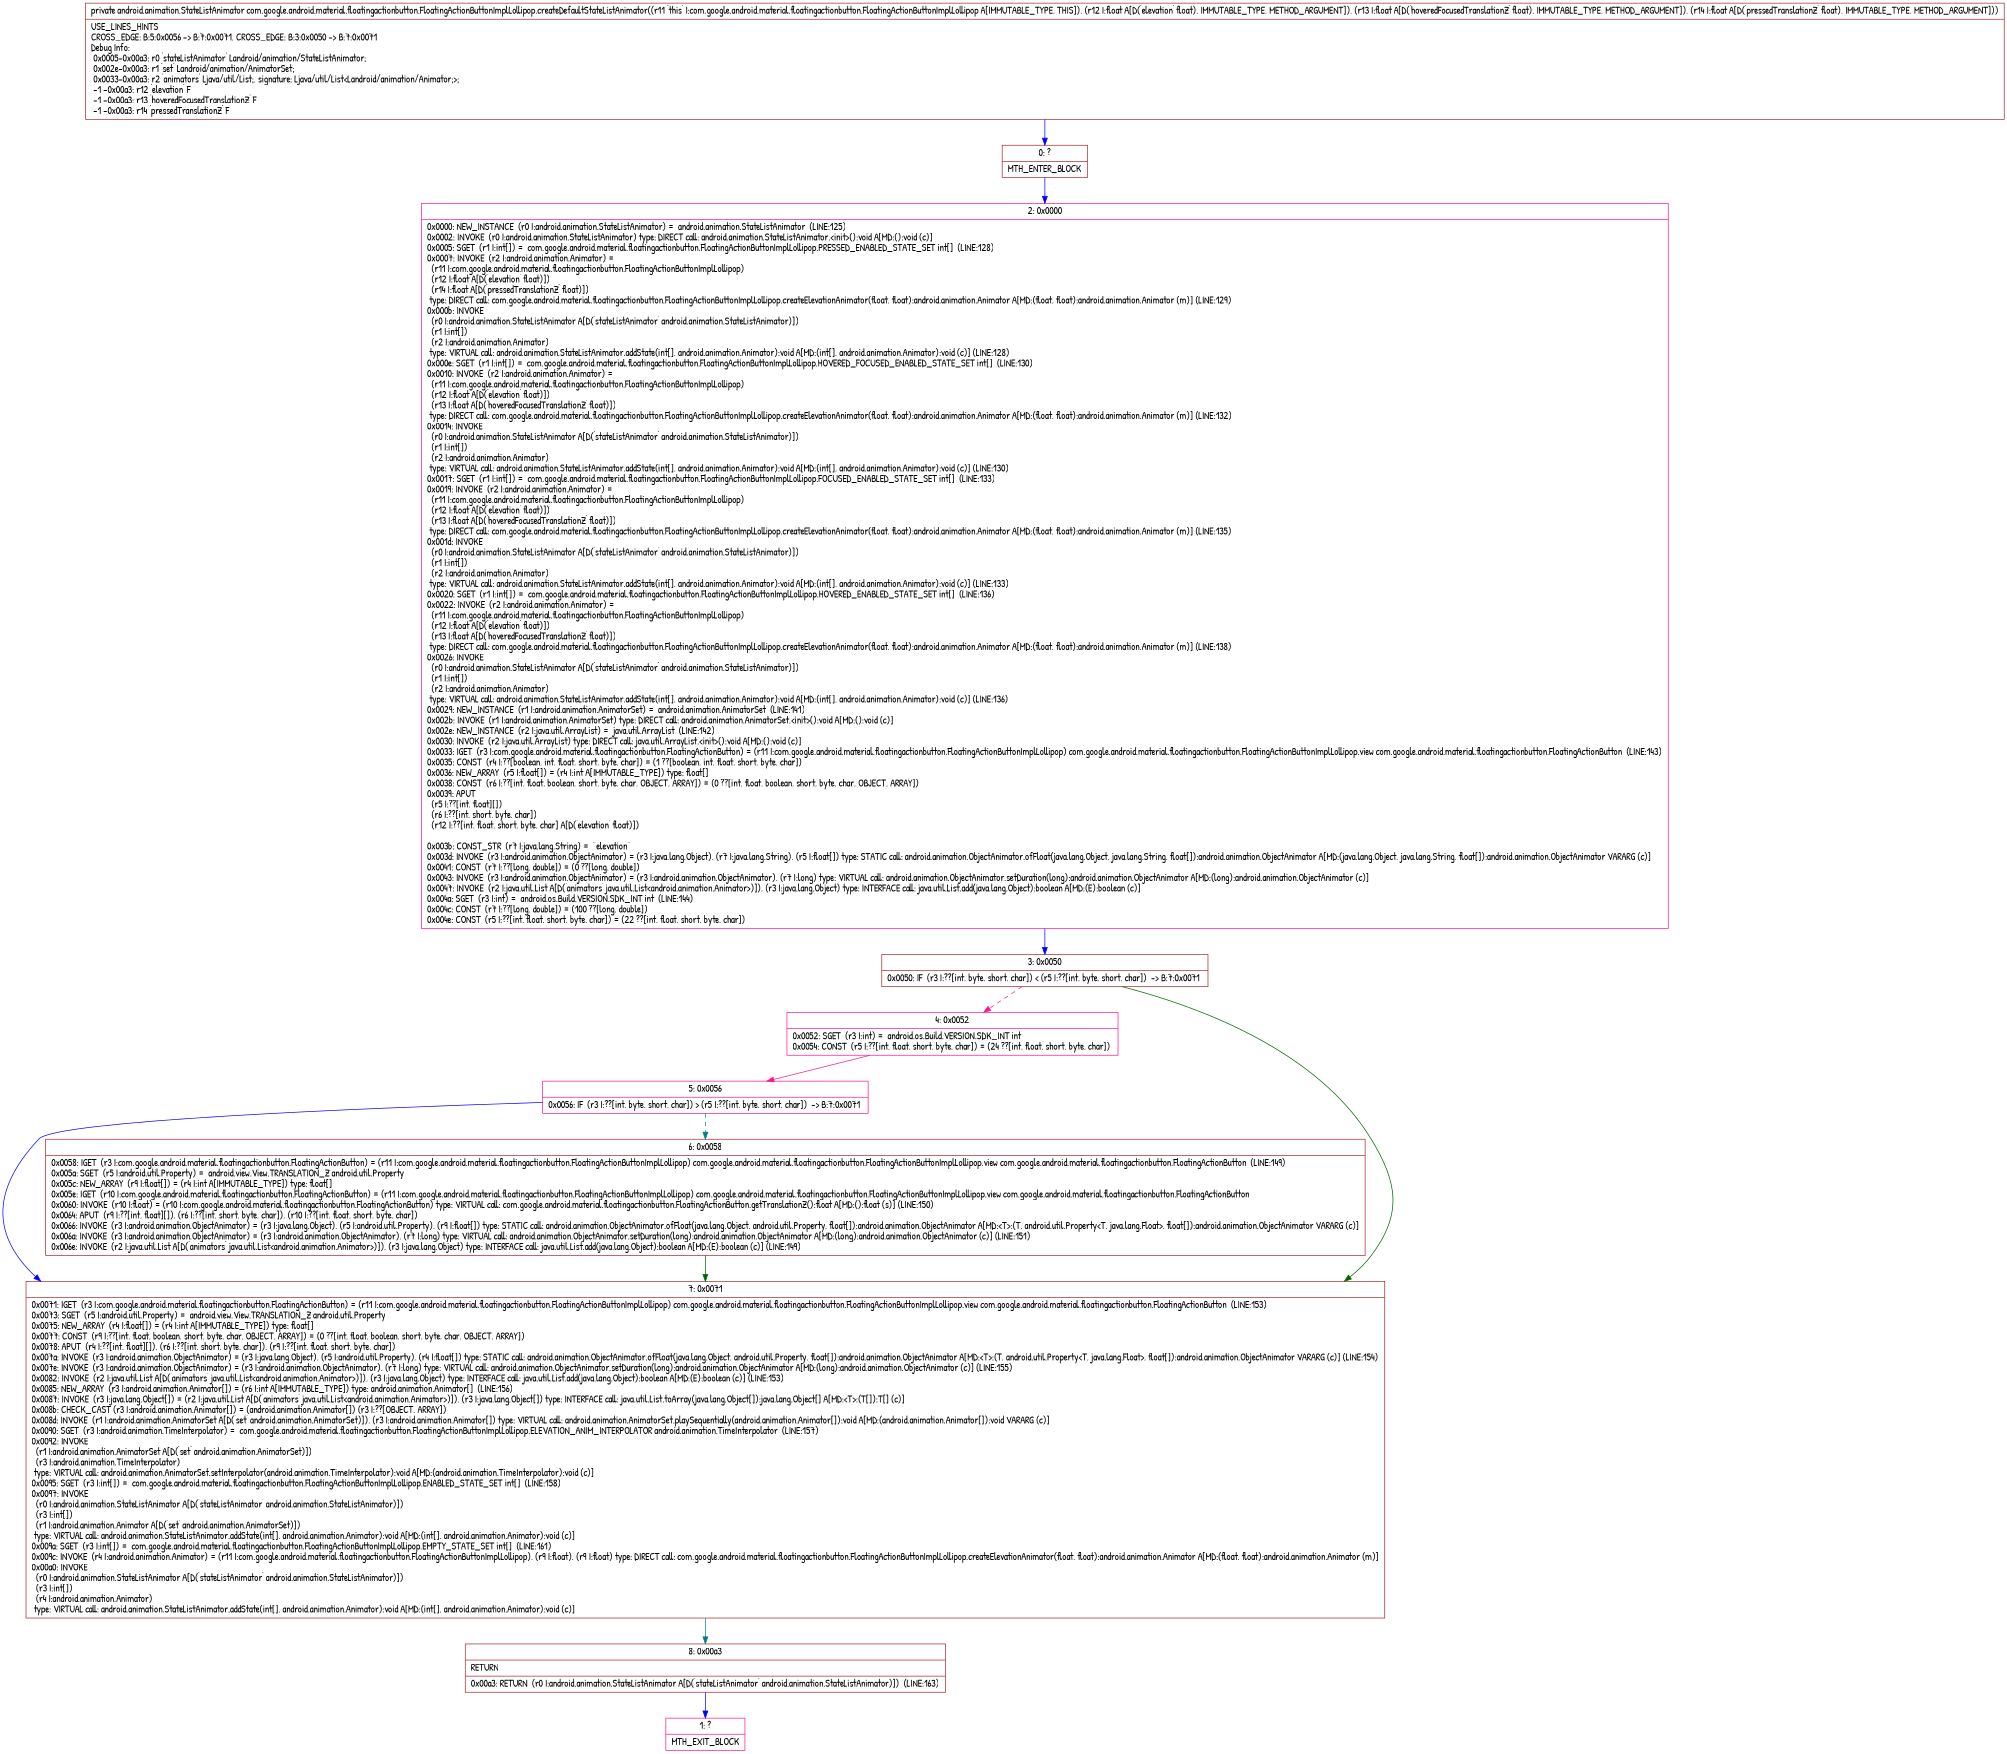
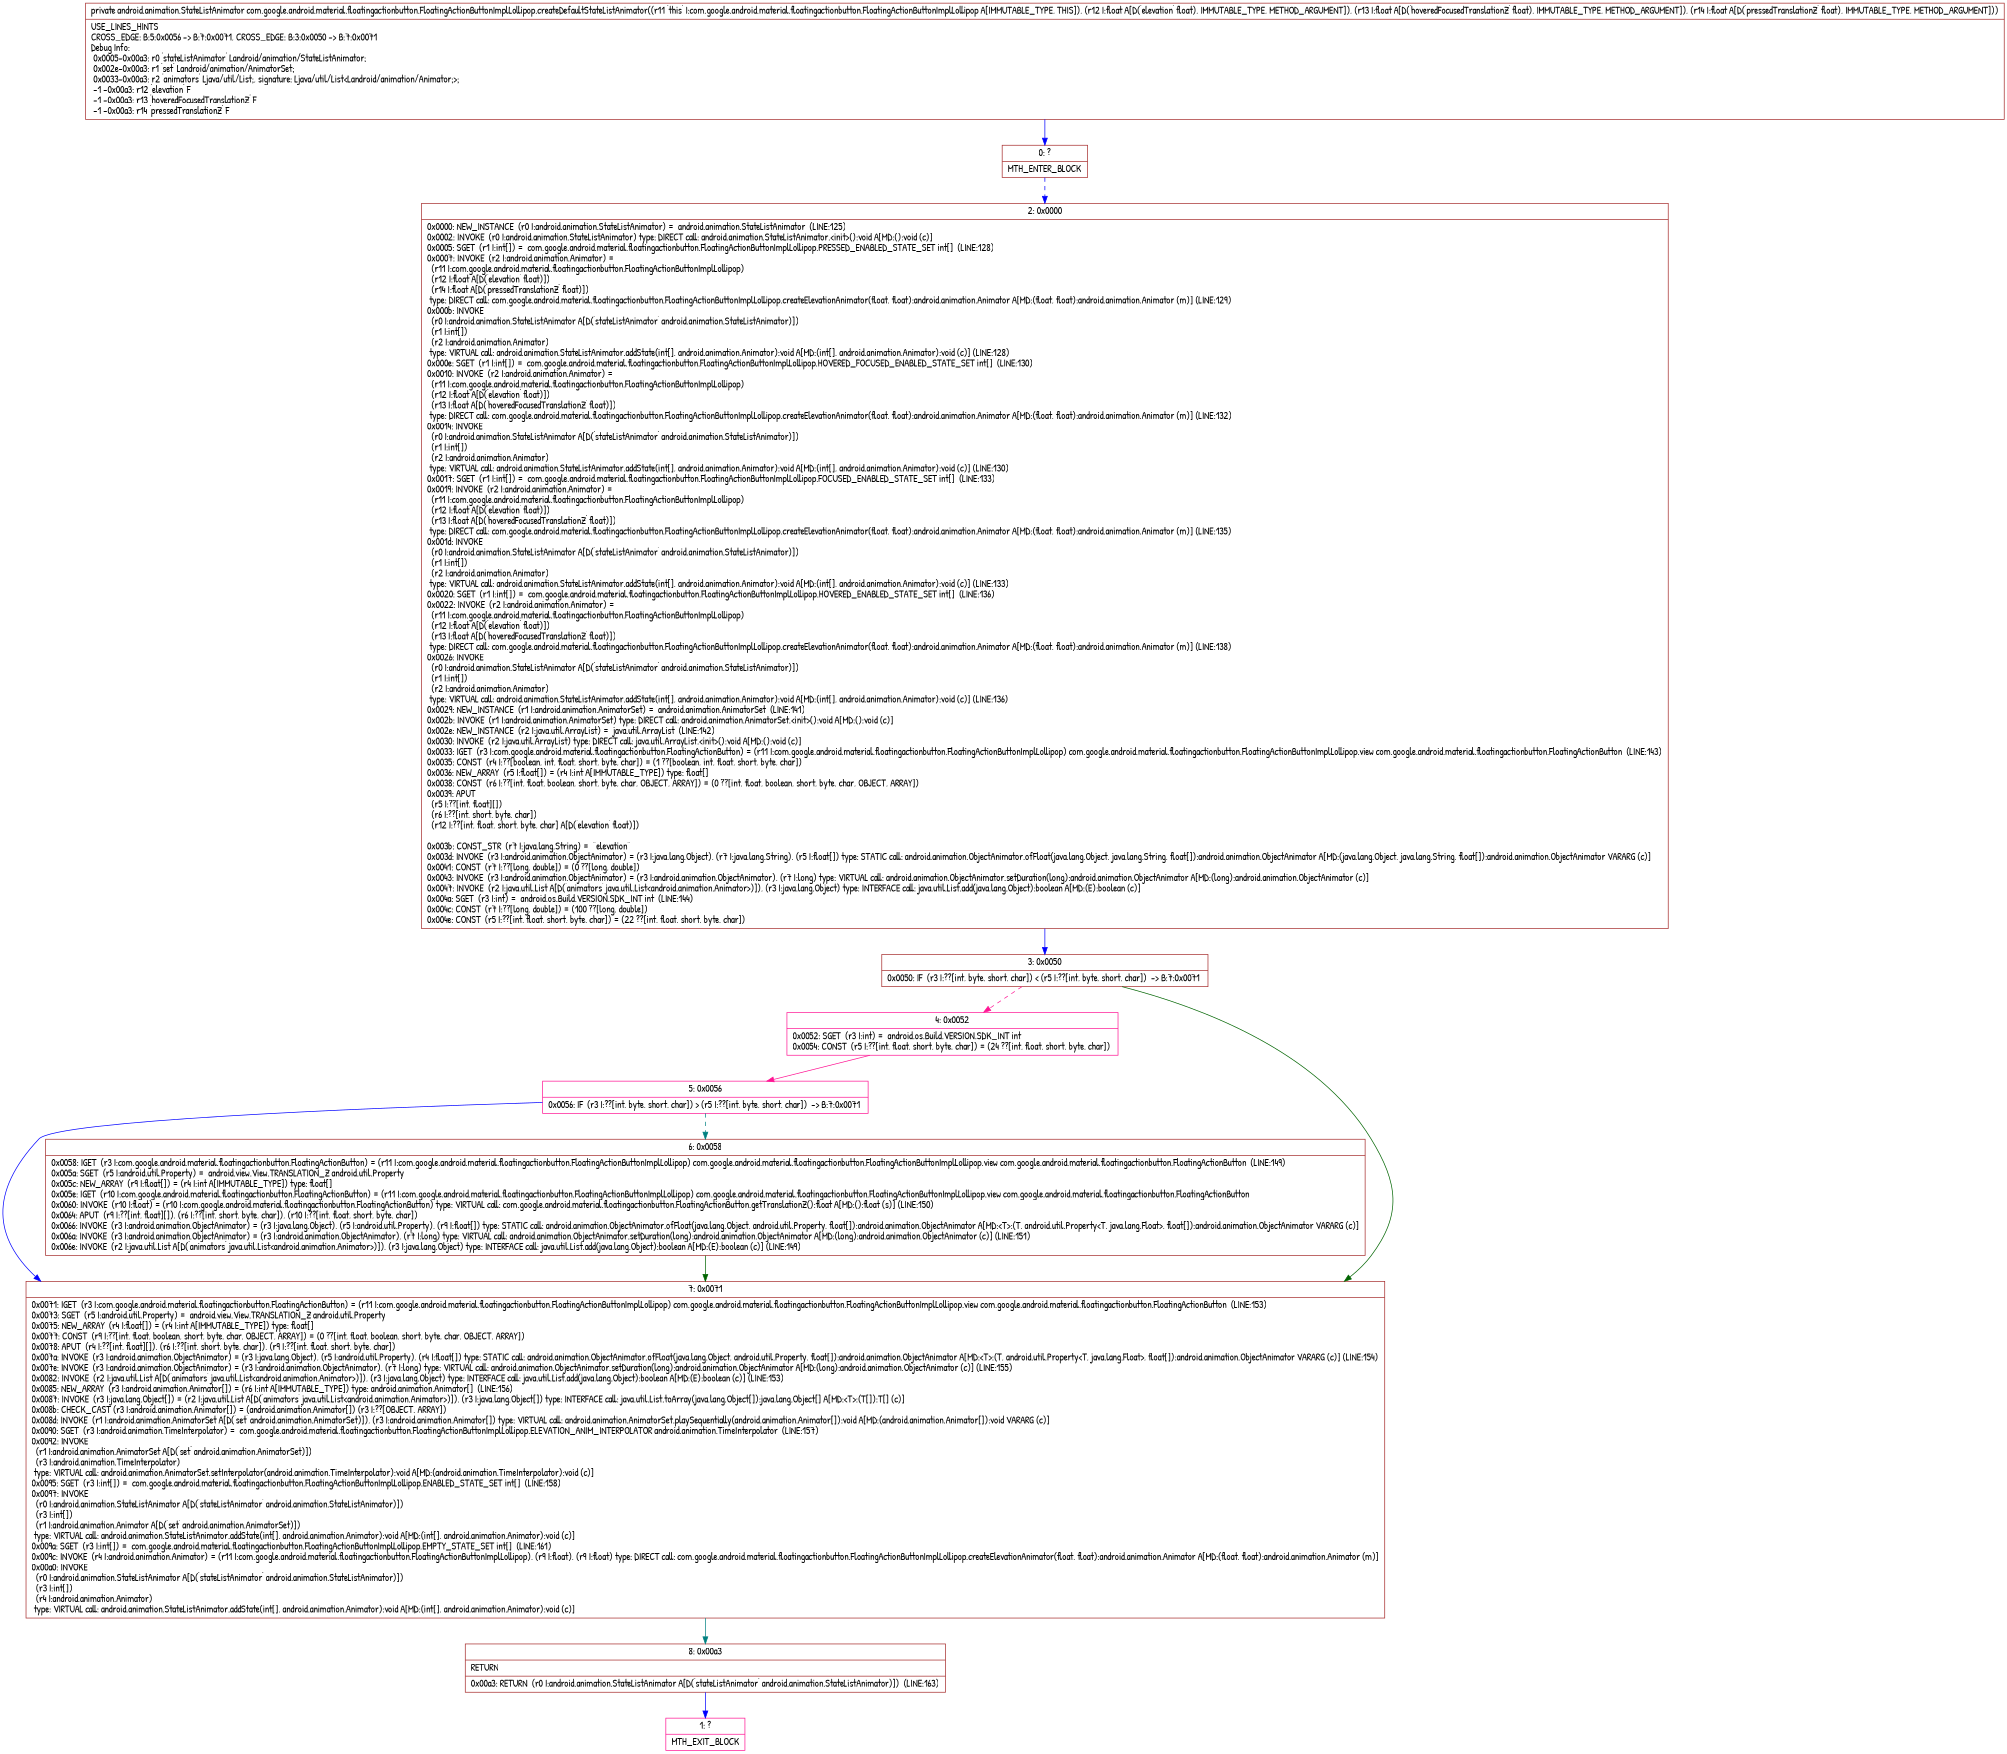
(1045, 187) -> (1045, 187)
(1045, 566) -> (1045, 566)
